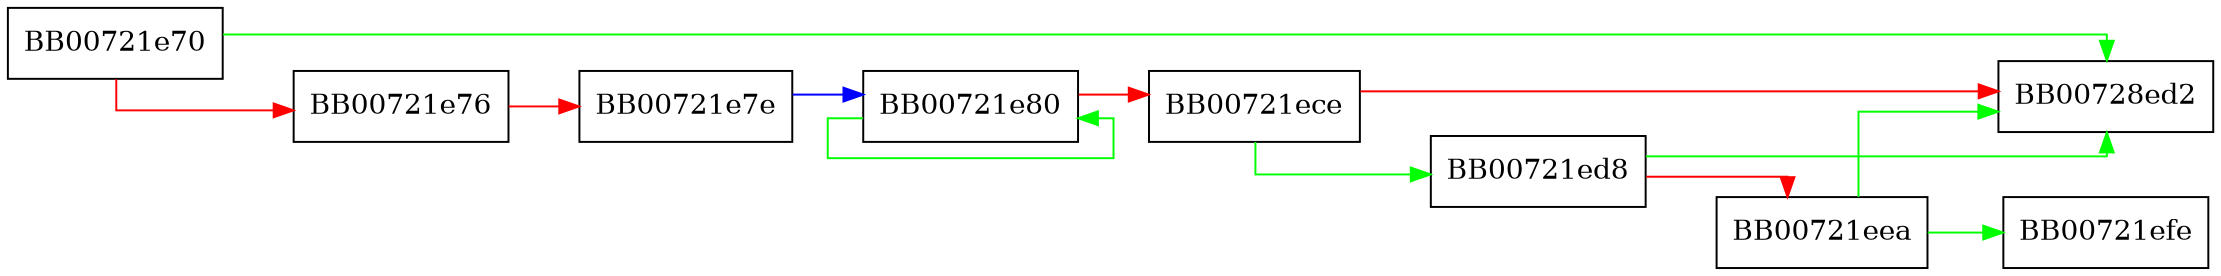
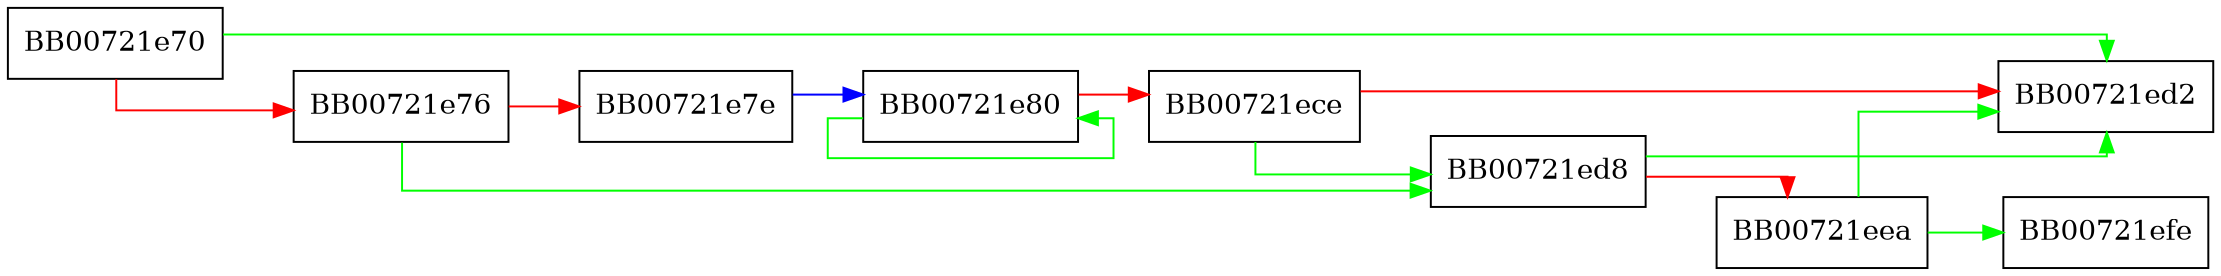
(2106, 97) -> (2106, 97)
none -> (882, 191)
